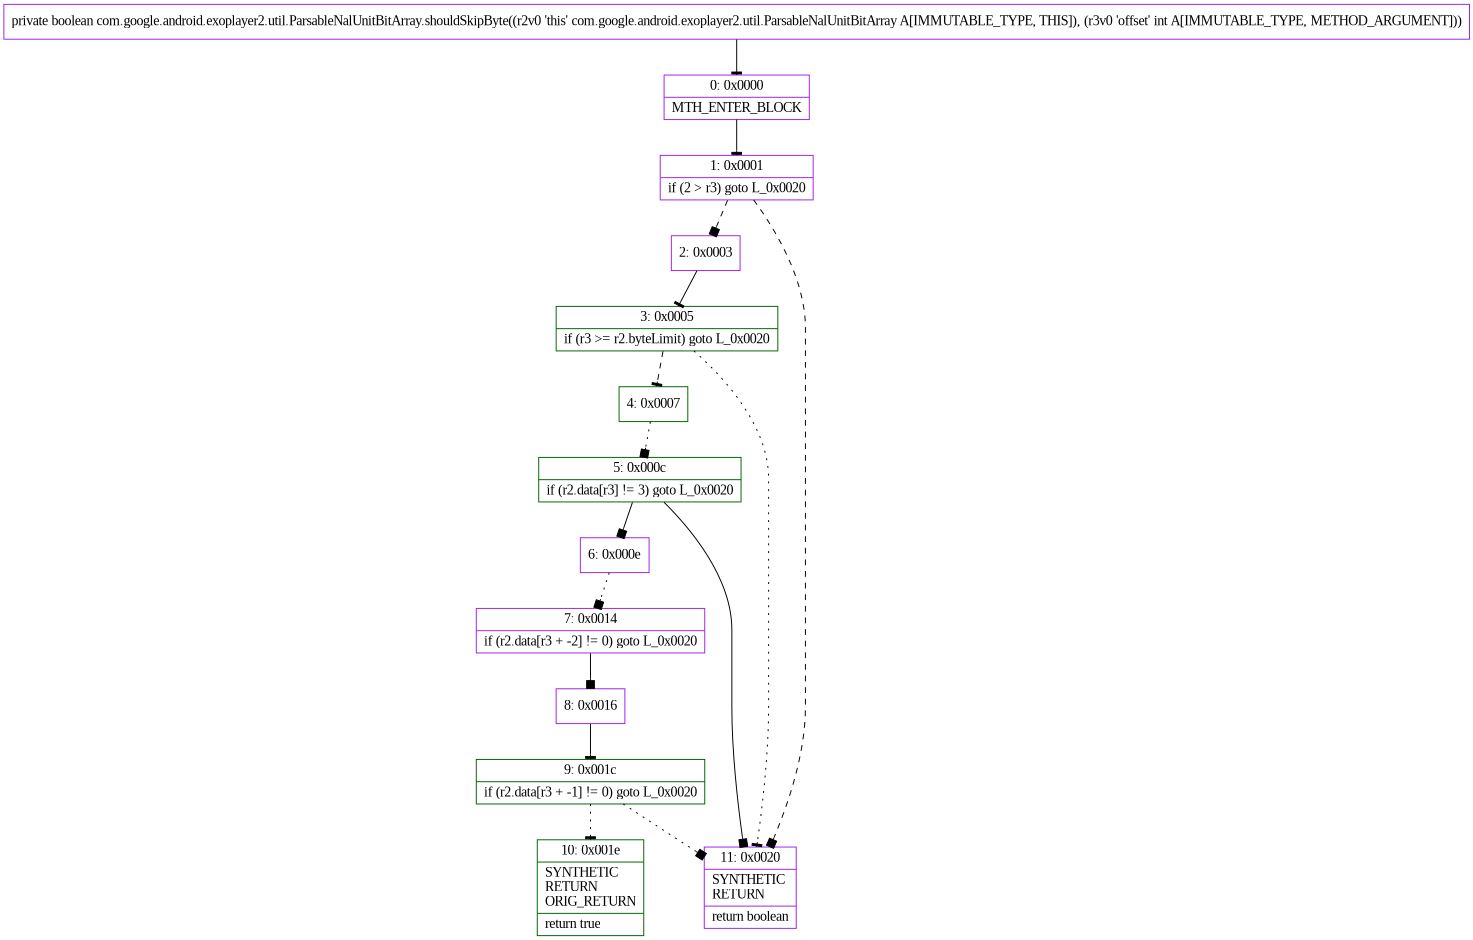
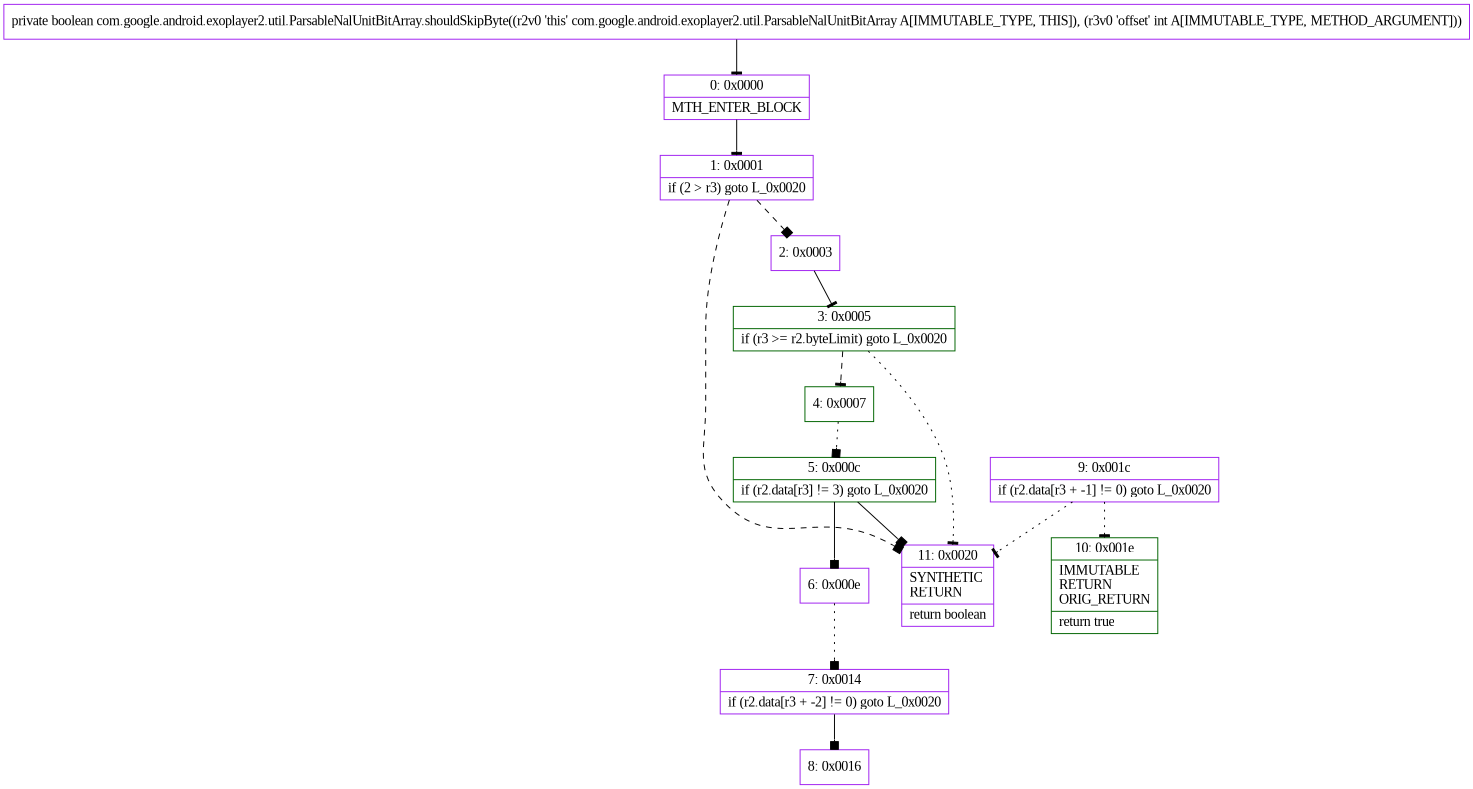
(591, 739) -> none
(591, 782) -> (1105, 480)
(660, 828) -> (1035, 527)
(582, 873) -> (1099, 571)
